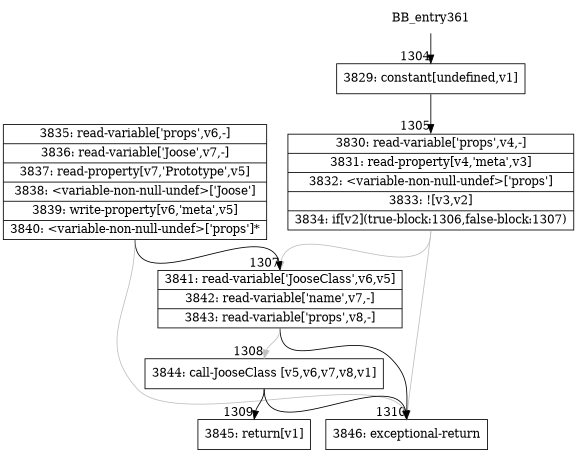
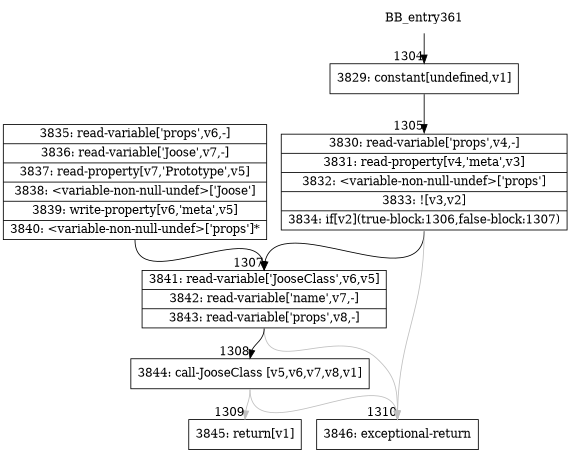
(359, 251) -> (348, 252)
(275, 340) -> (260, 340)
(358, 346) -> (344, 346)
(261, 400) -> (249, 401)
(194, 404) -> none
(331, 405) -> (320, 405)
